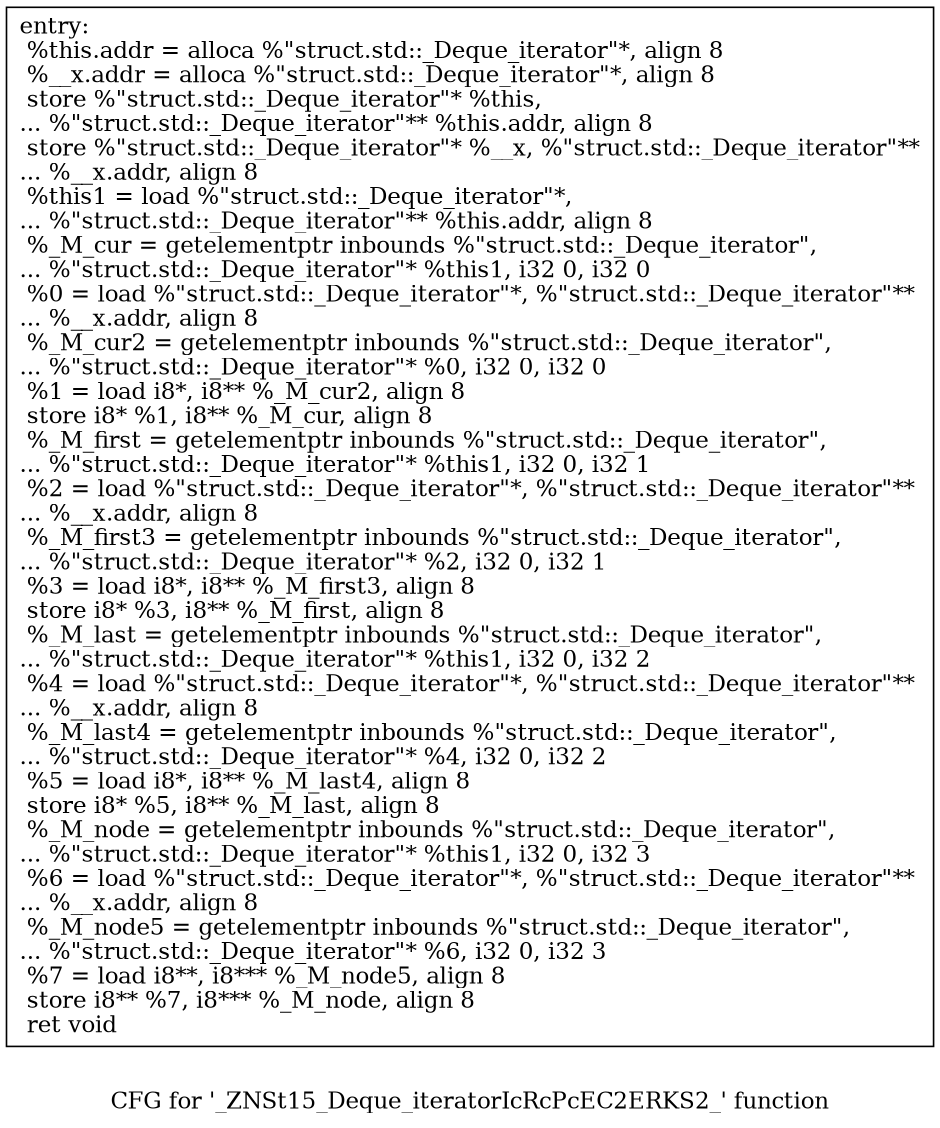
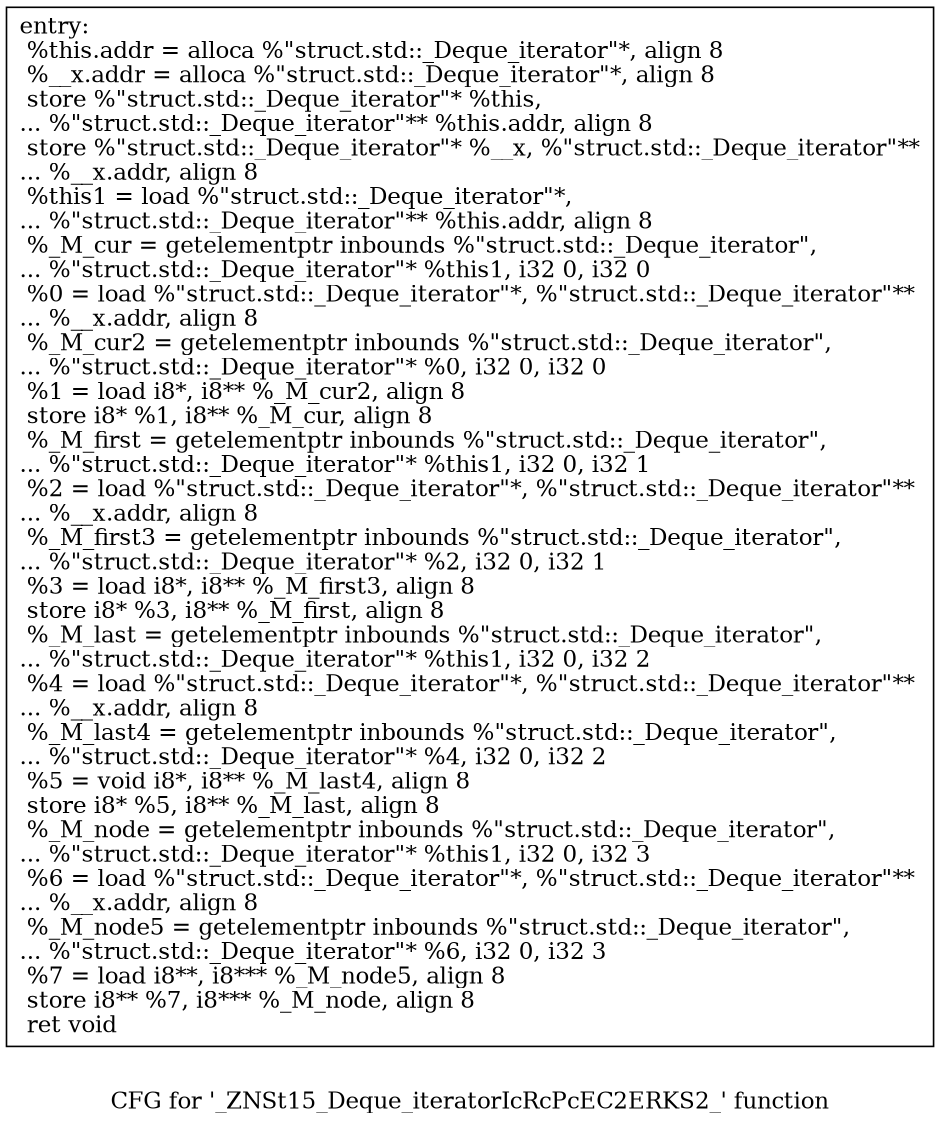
(245, 782) -> (245, 782)
